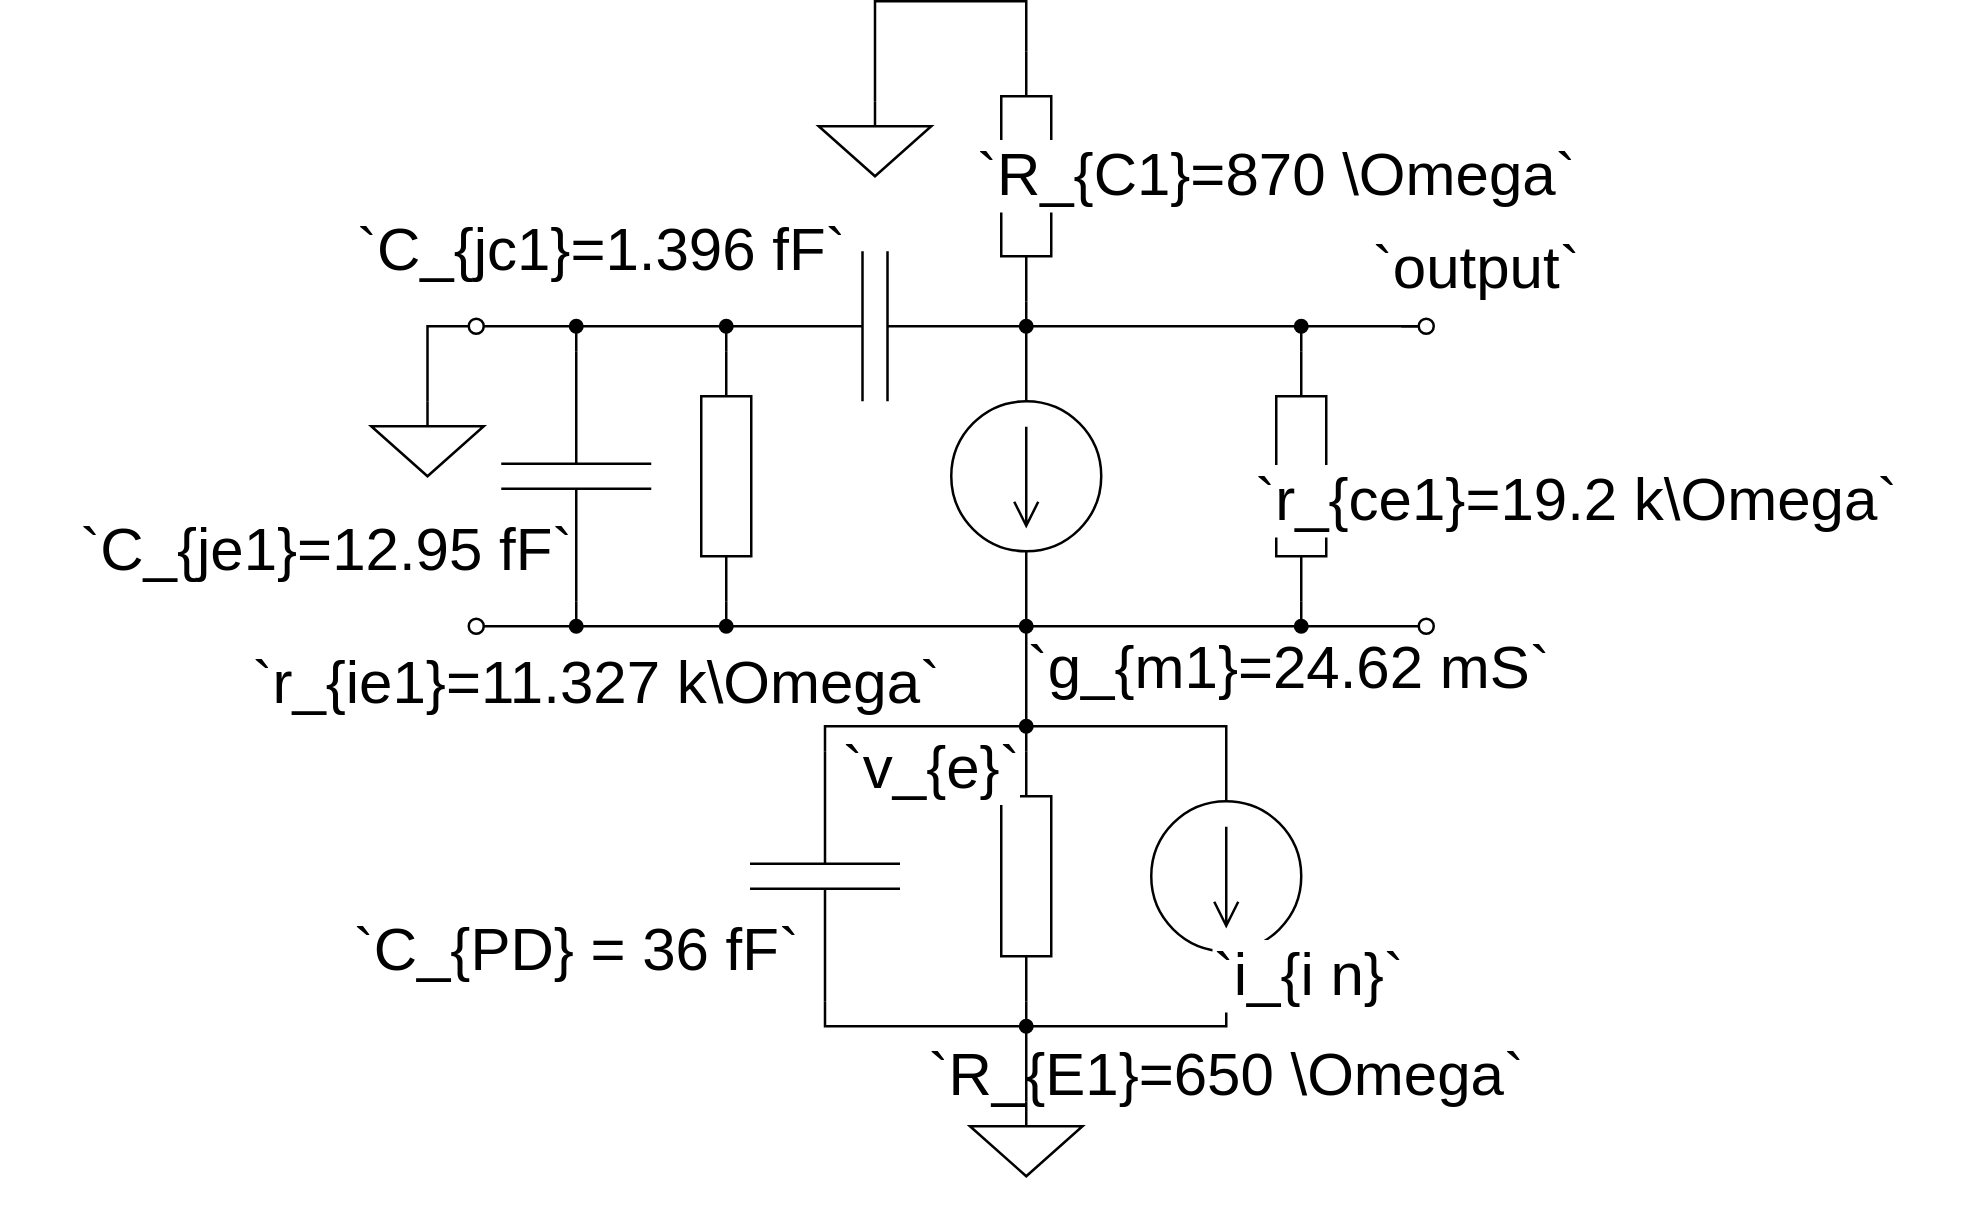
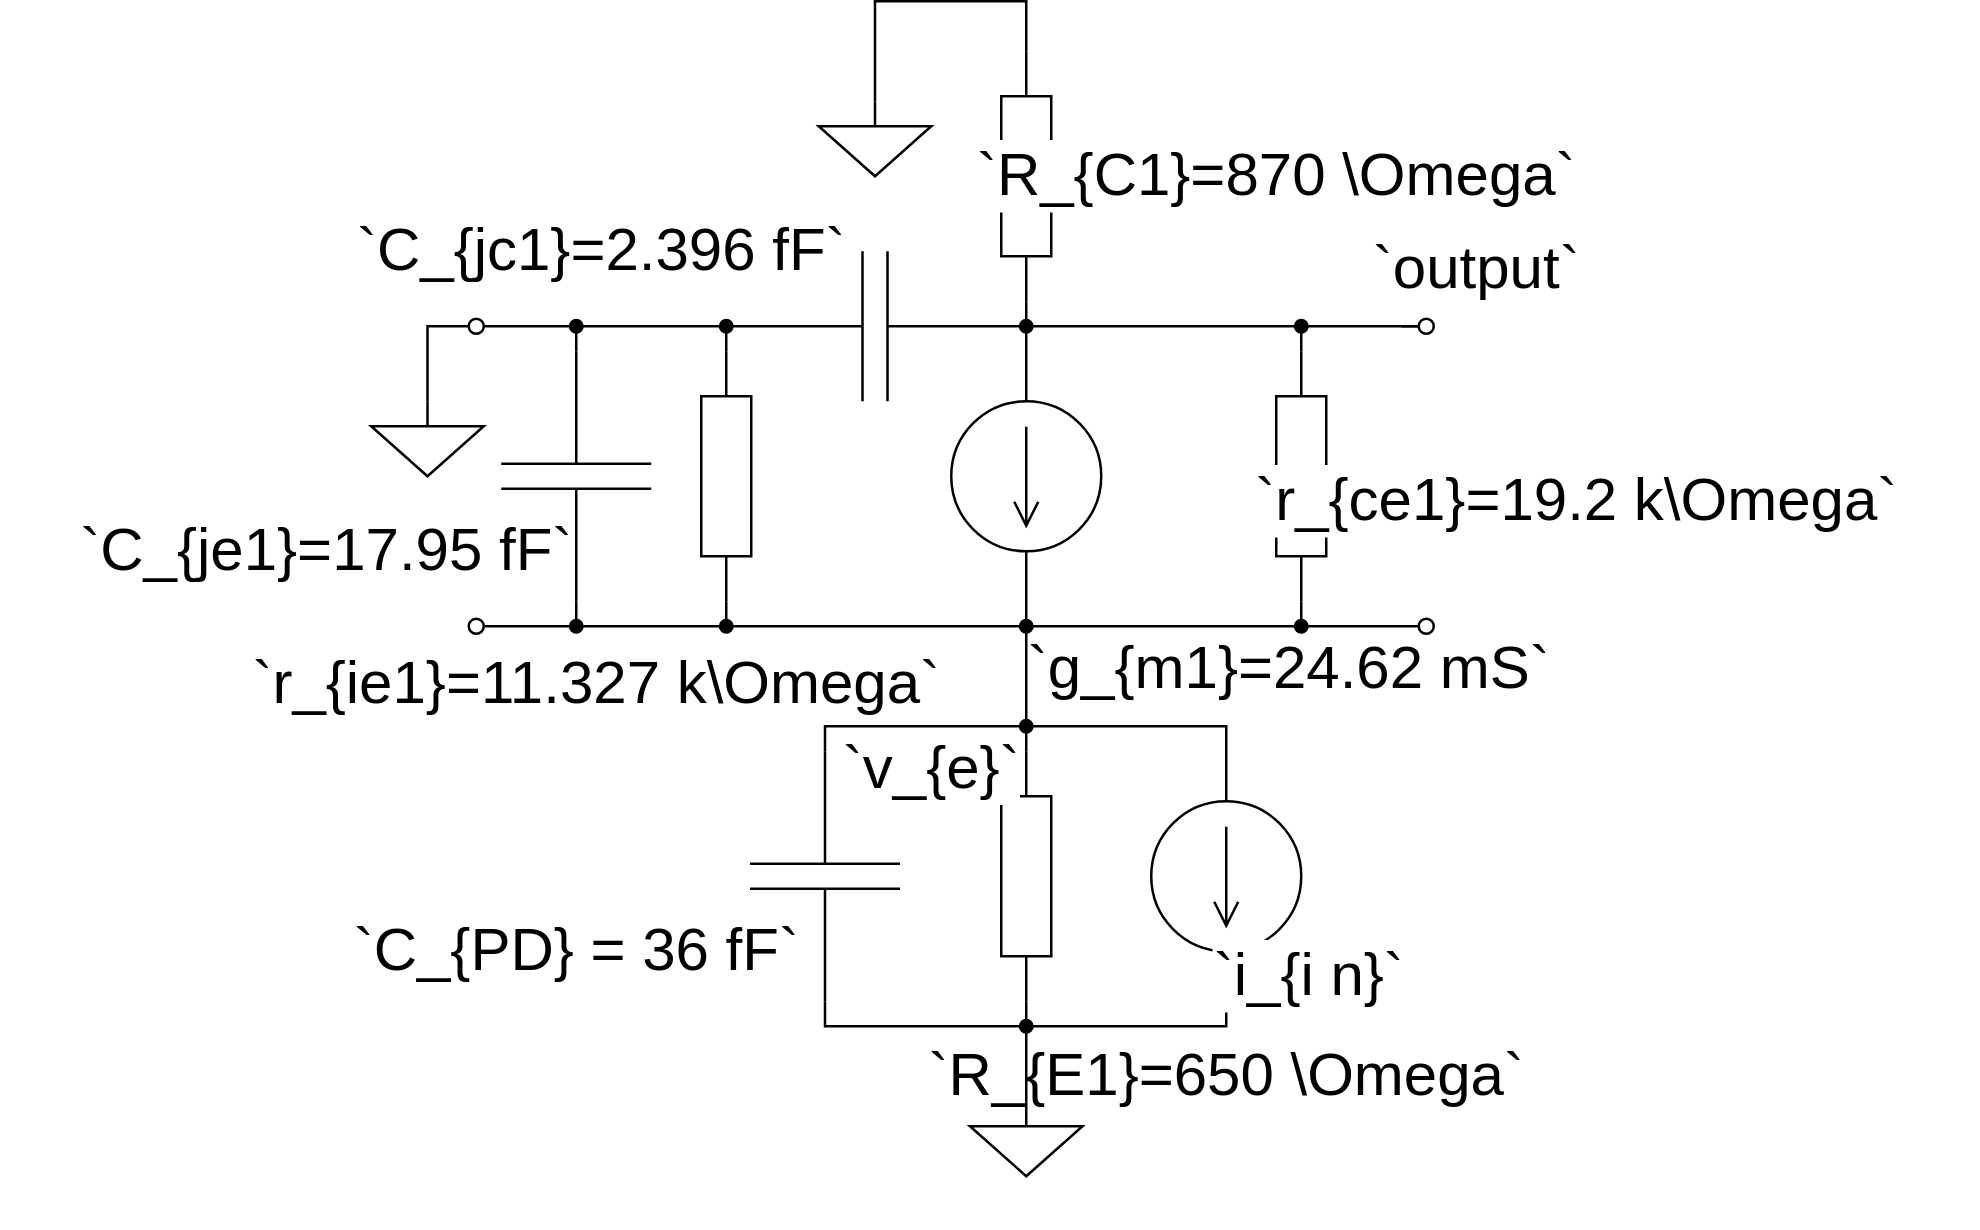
(603, 251) -> (603, 251)
(328, 551) -> (328, 551)
